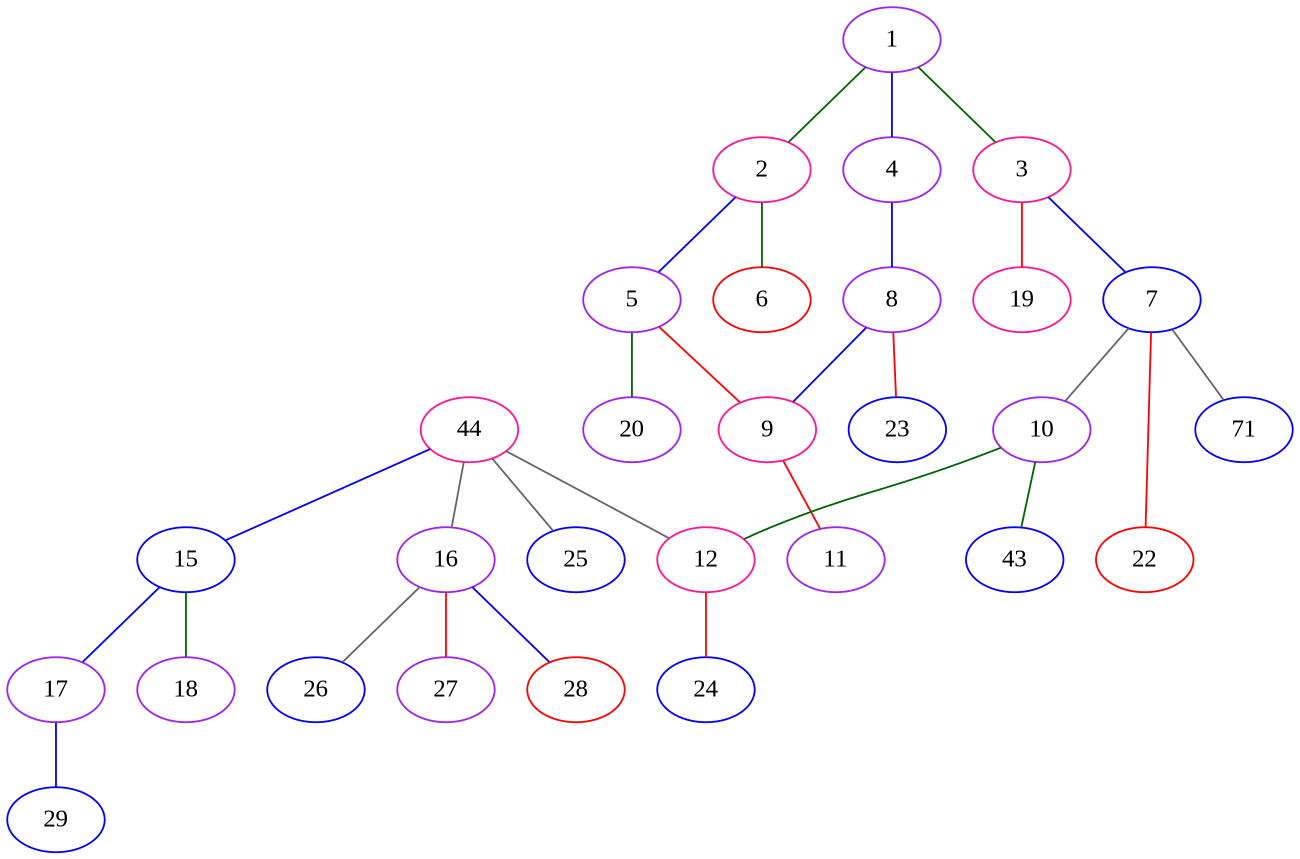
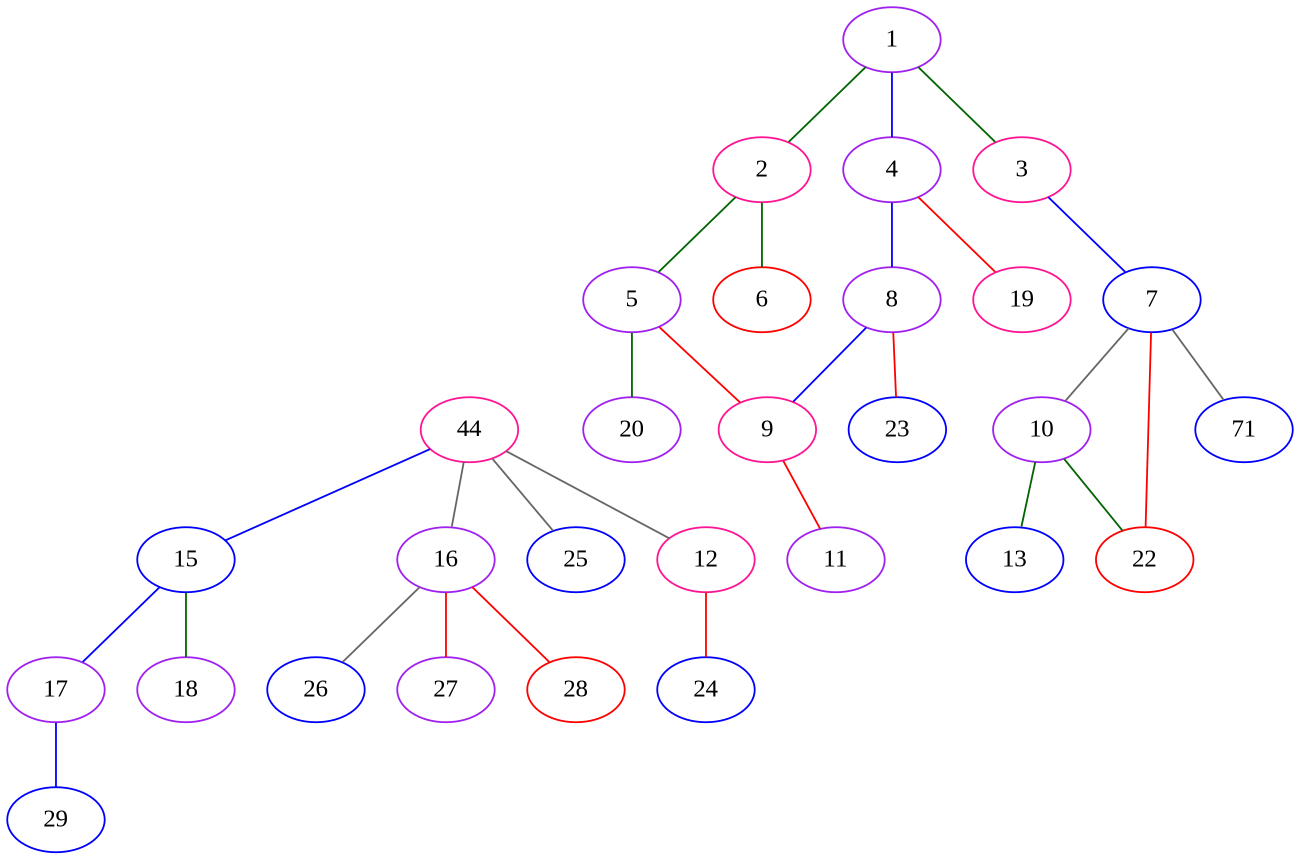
(697, 235) -> (697, 235)
(1022, 235) -> (957, 235)
(872, 492) -> (1093, 495)
(1015, 560) -> (1015, 560)
(511, 625) -> (511, 625)
